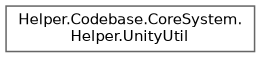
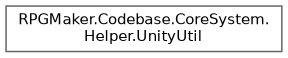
(130, 29) -> (144, 29)
